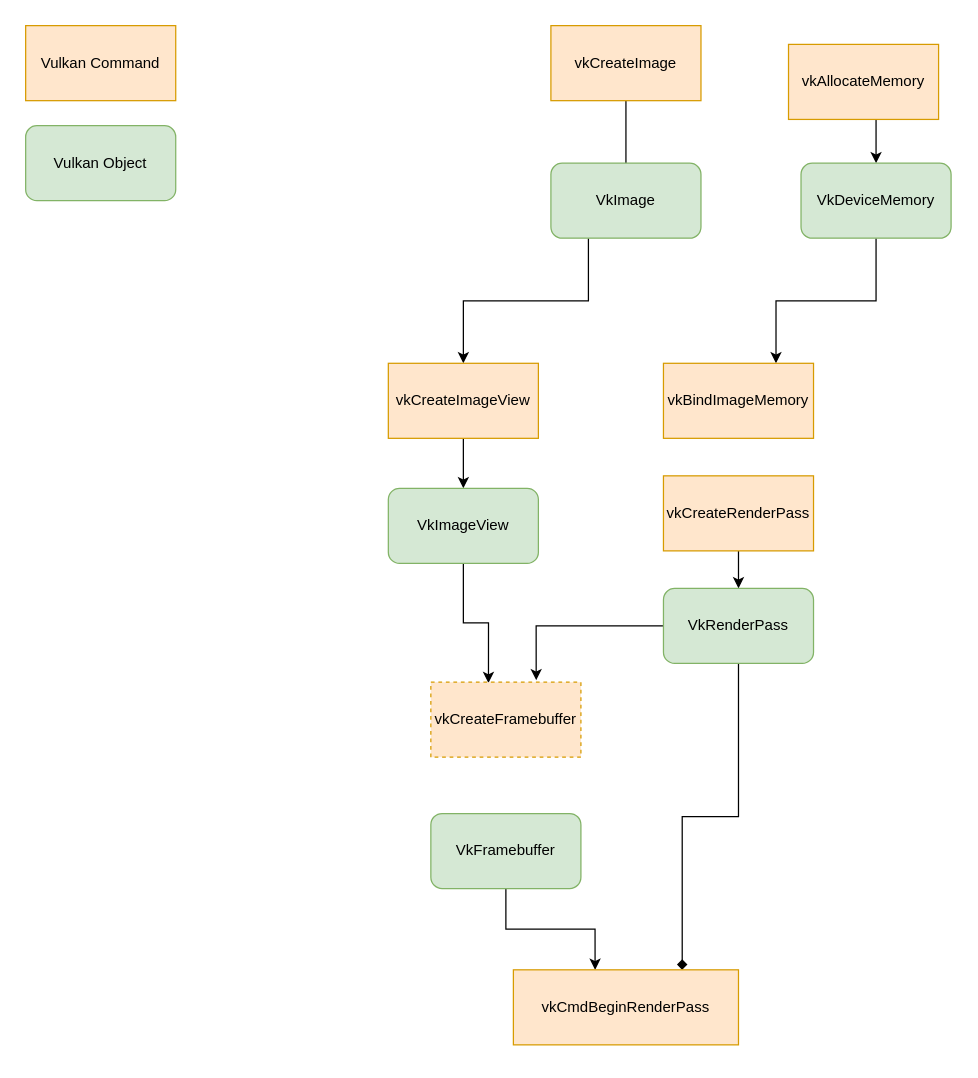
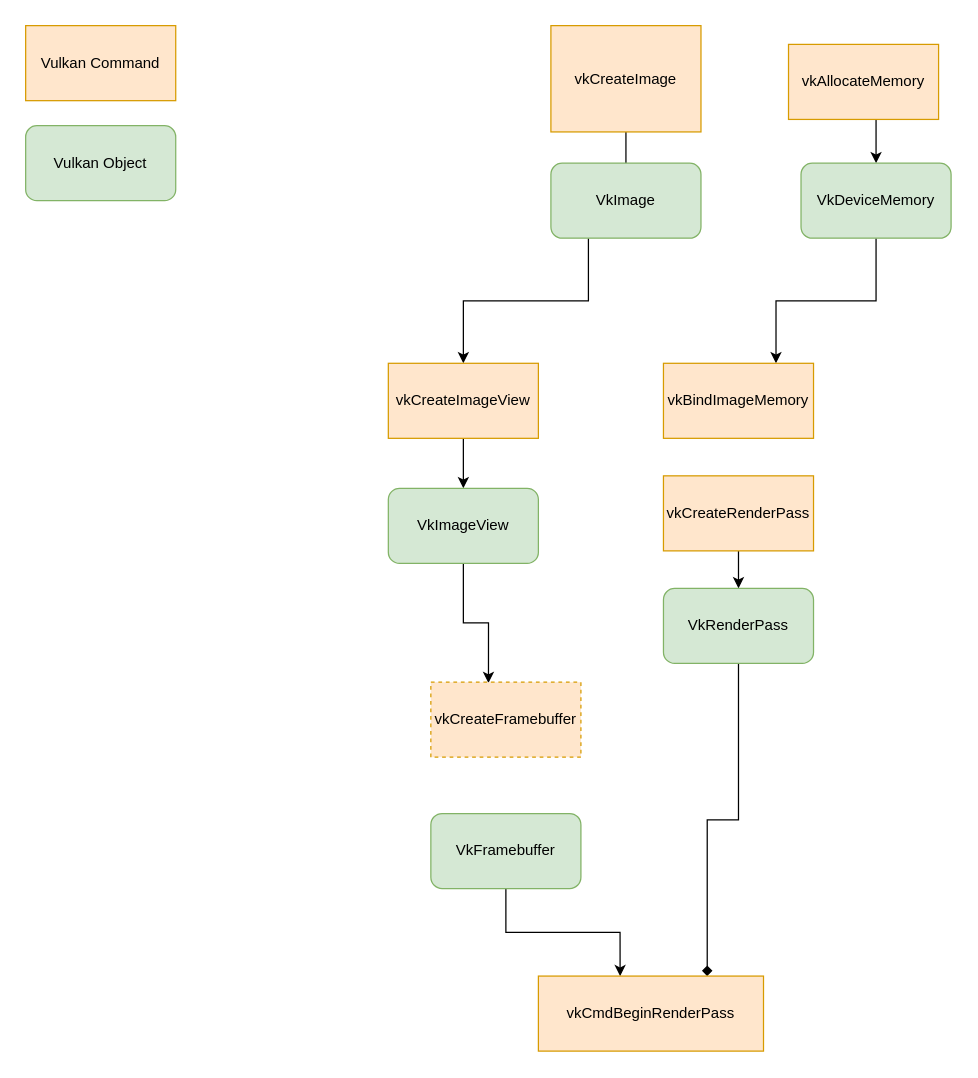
(626, 63) -> (626, 79)
(577, 626) -> none
(626, 1007) -> (651, 1013)
